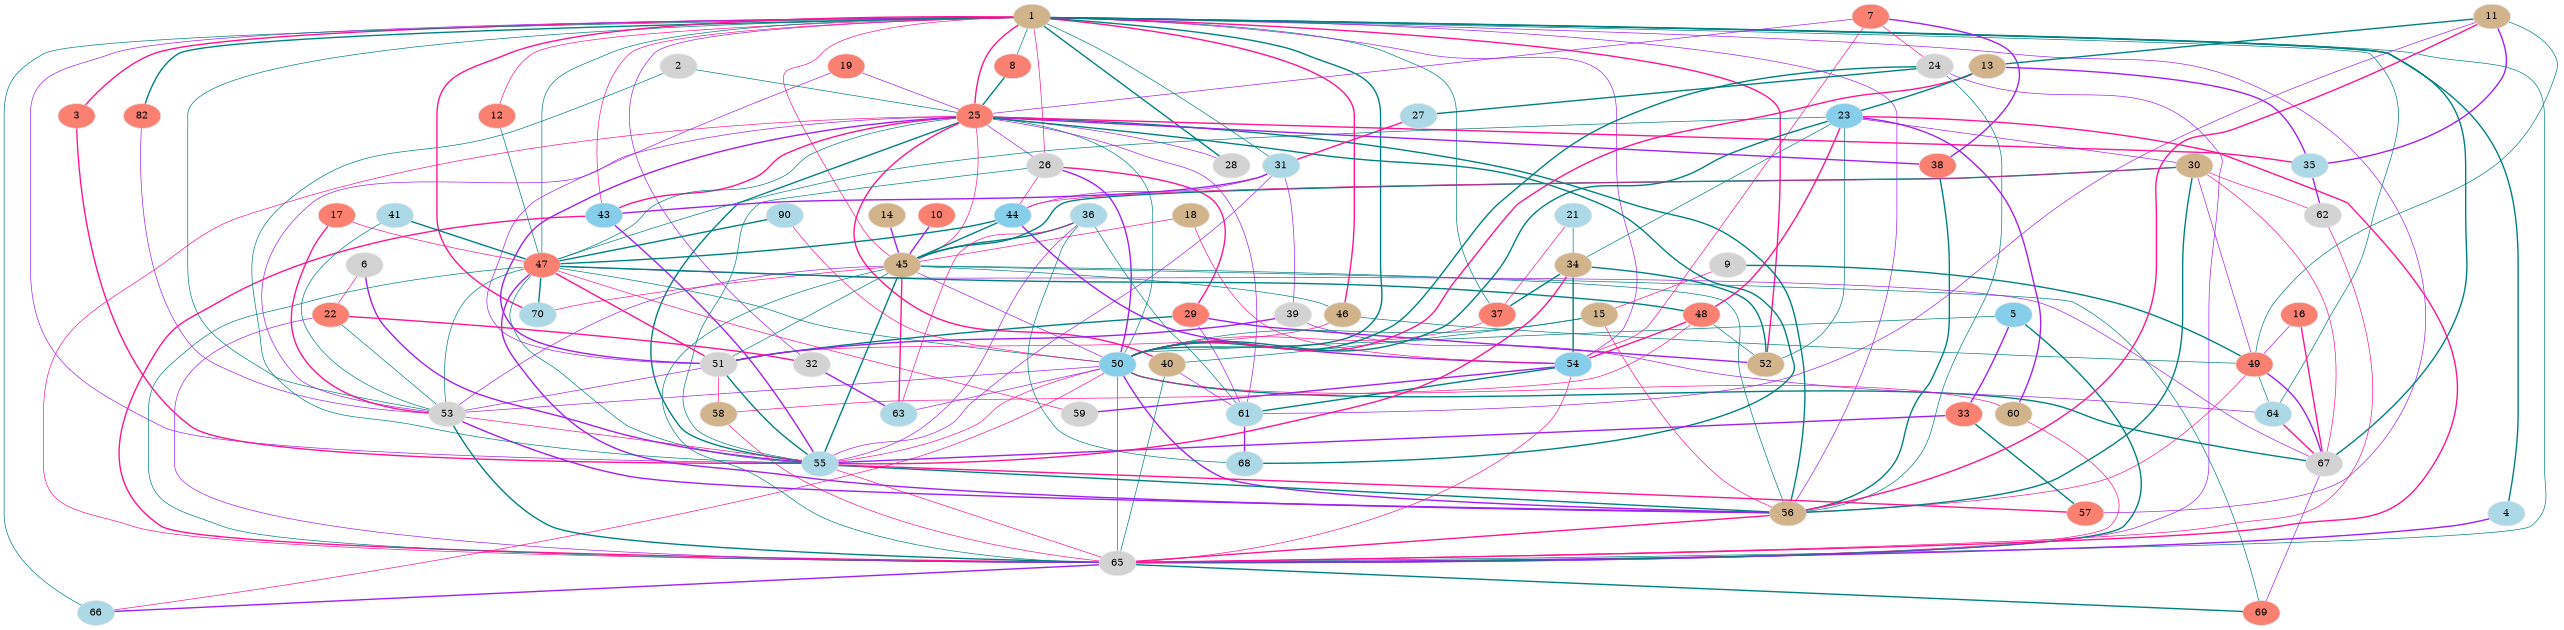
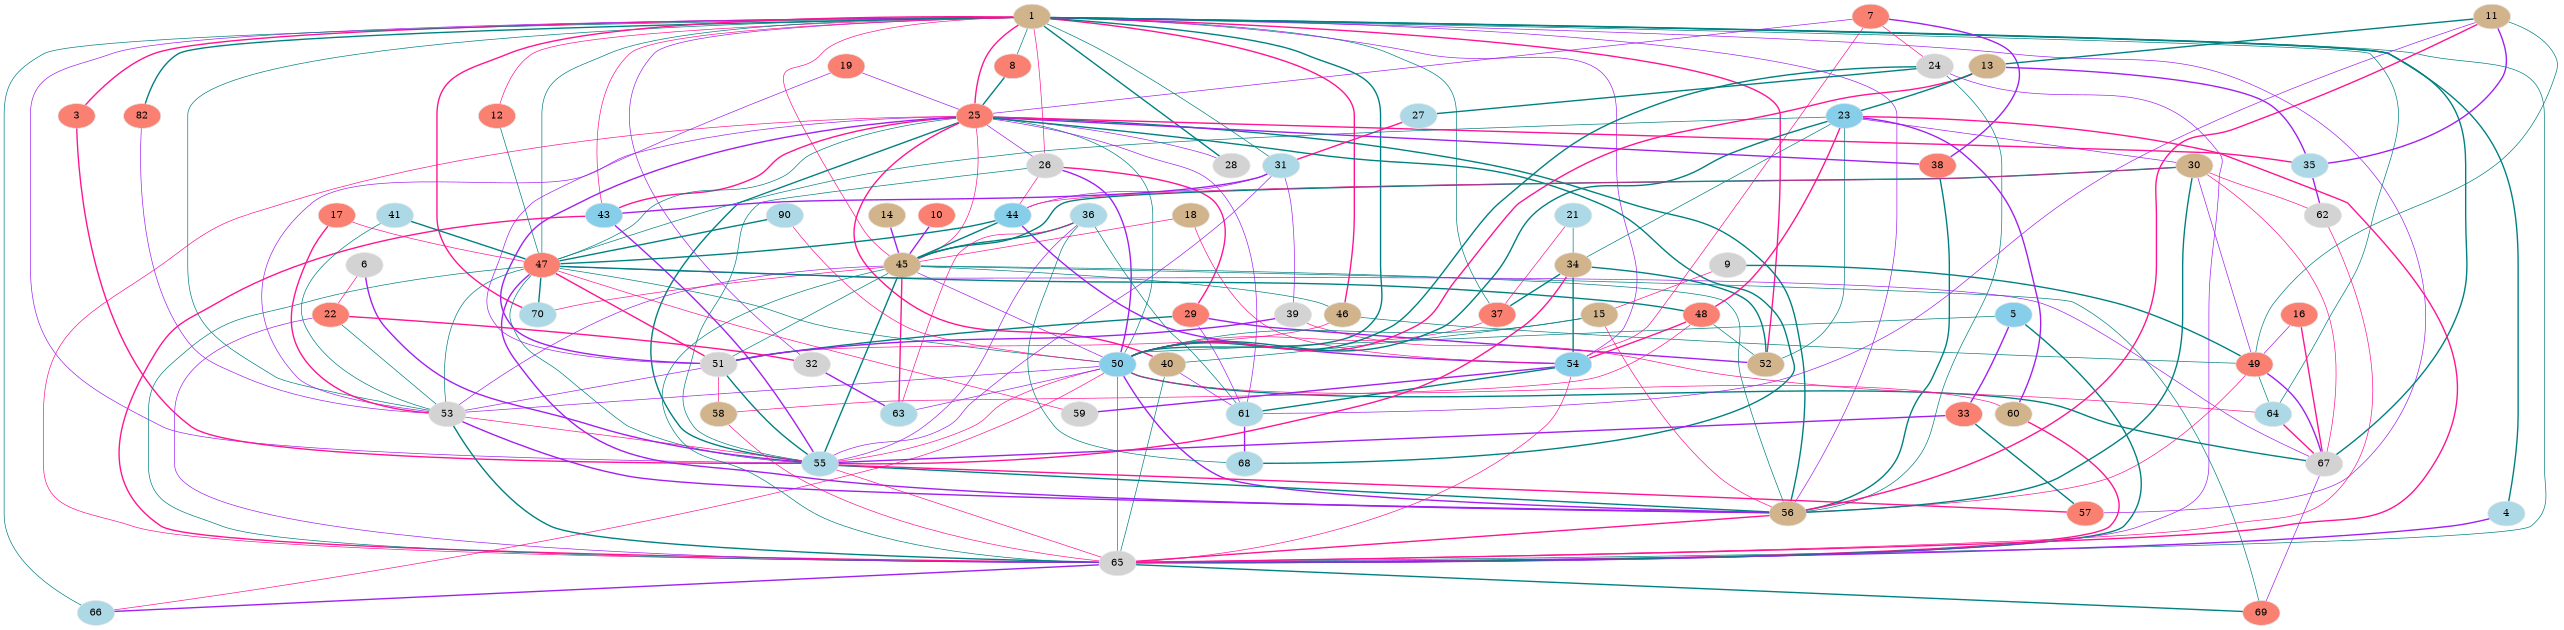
(679, 66) -> none
(1755, 378) -> (1755, 378)
(1699, 557) -> (1699, 557)
